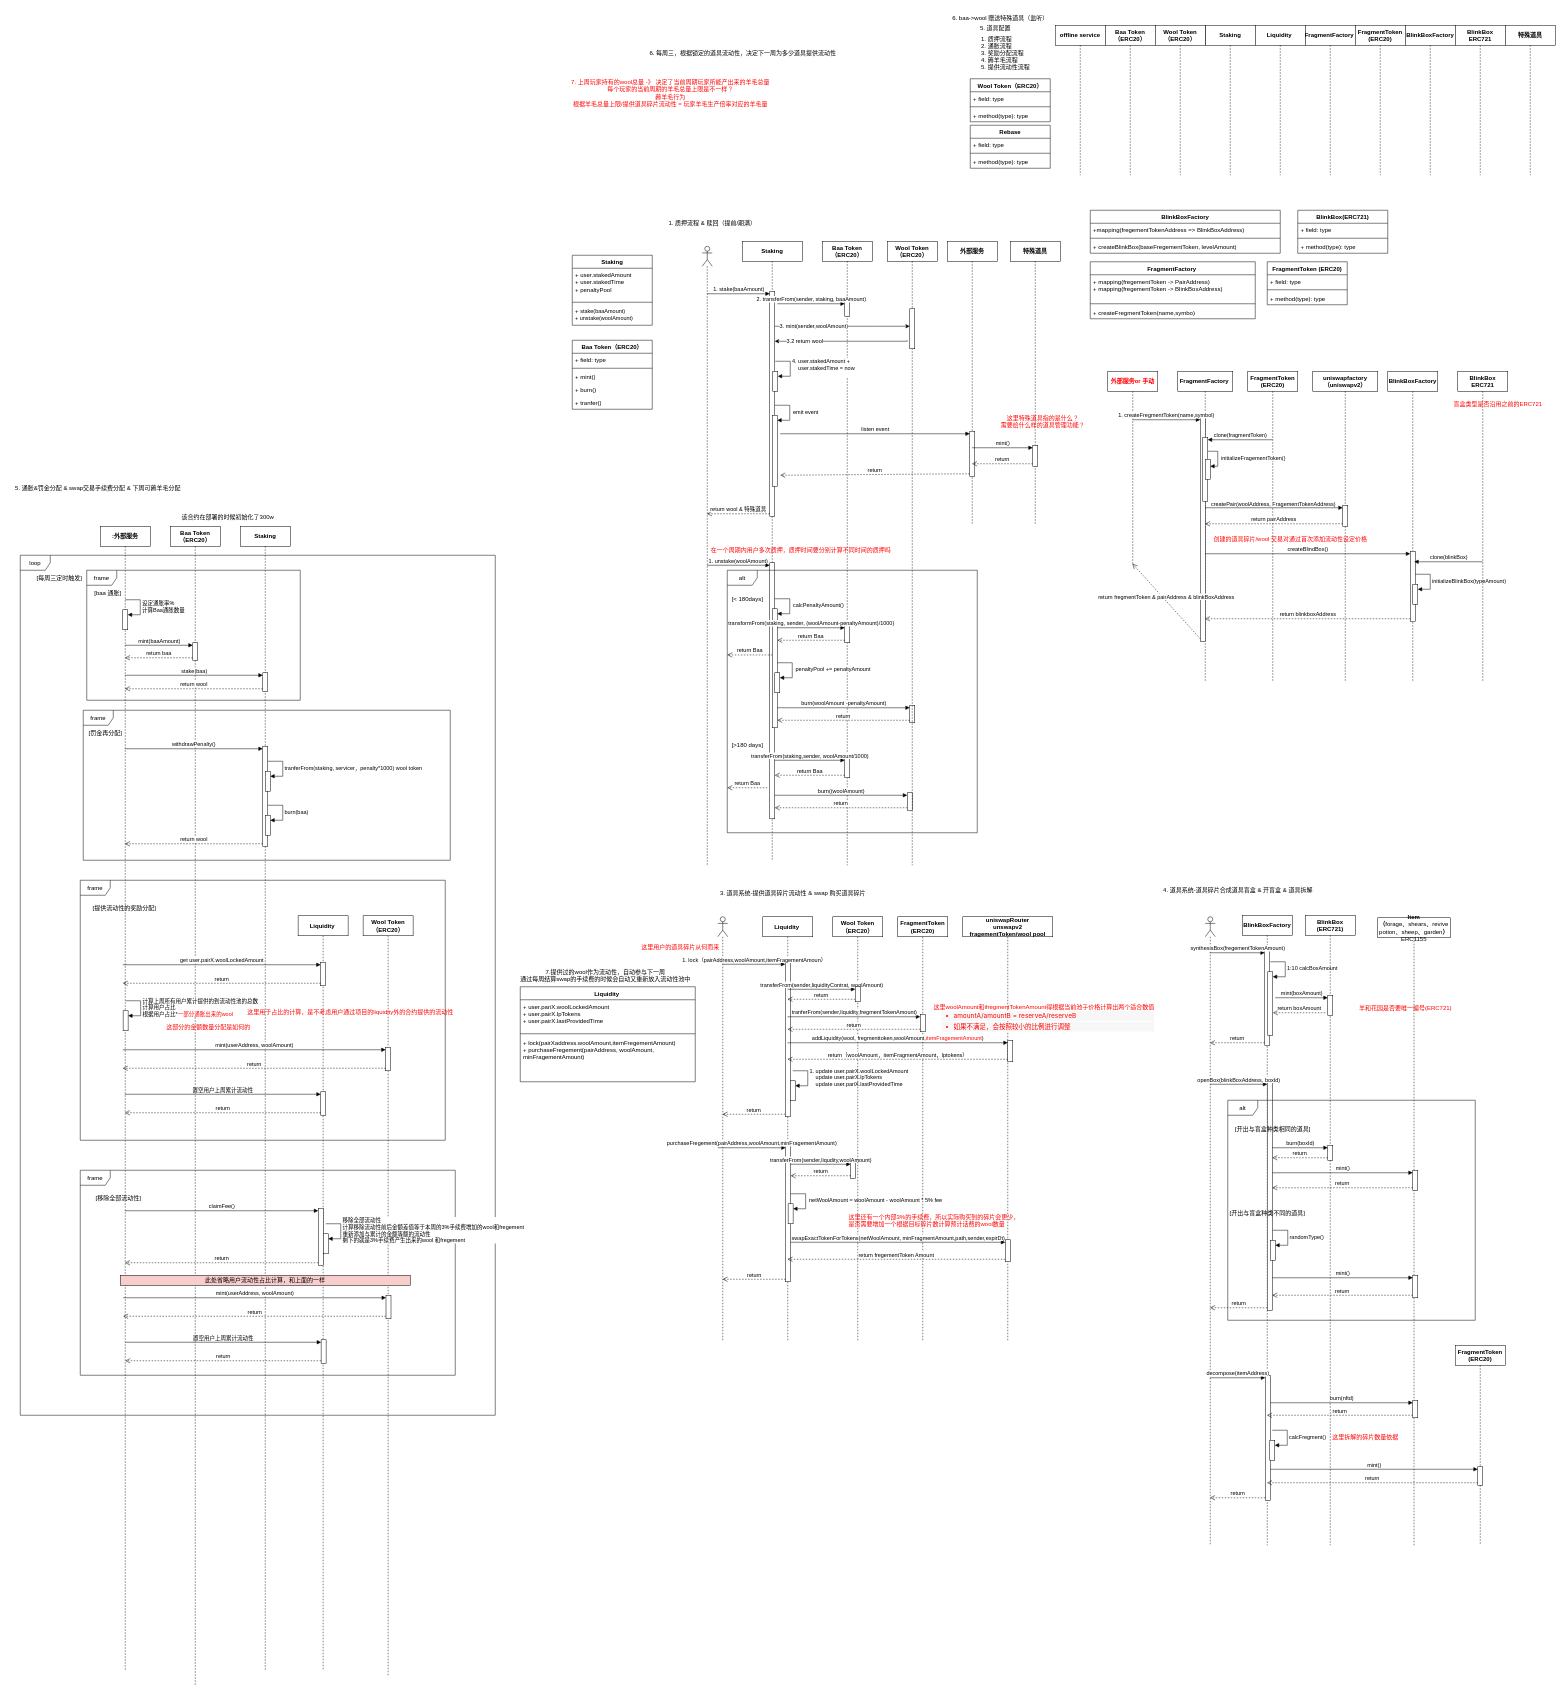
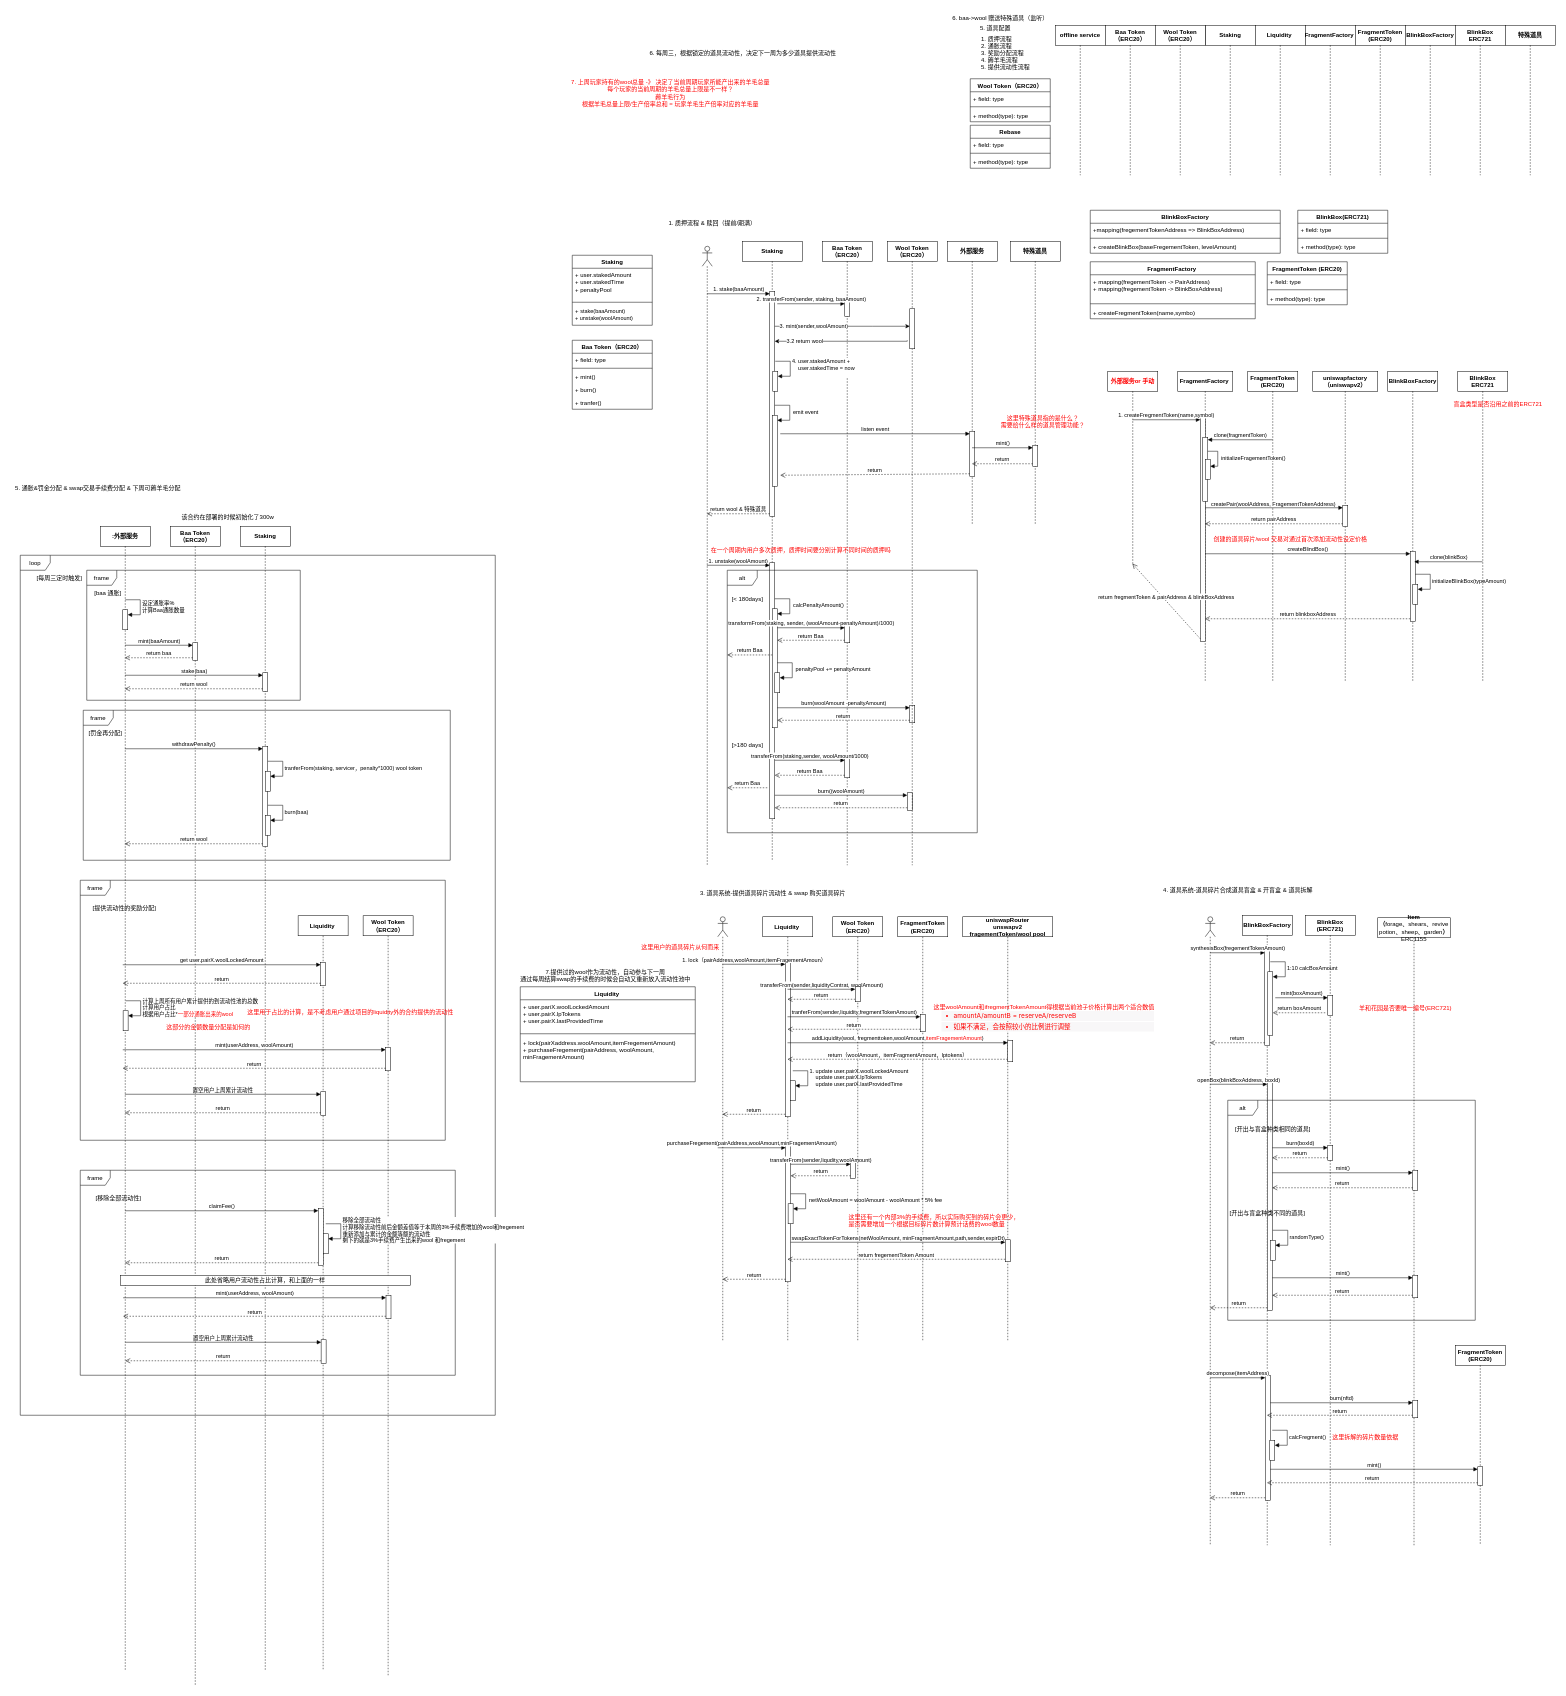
(671, 93) -> (671, 93)
(793, 893) -> (773, 893)
(265, 1280) -> (265, 1280)
